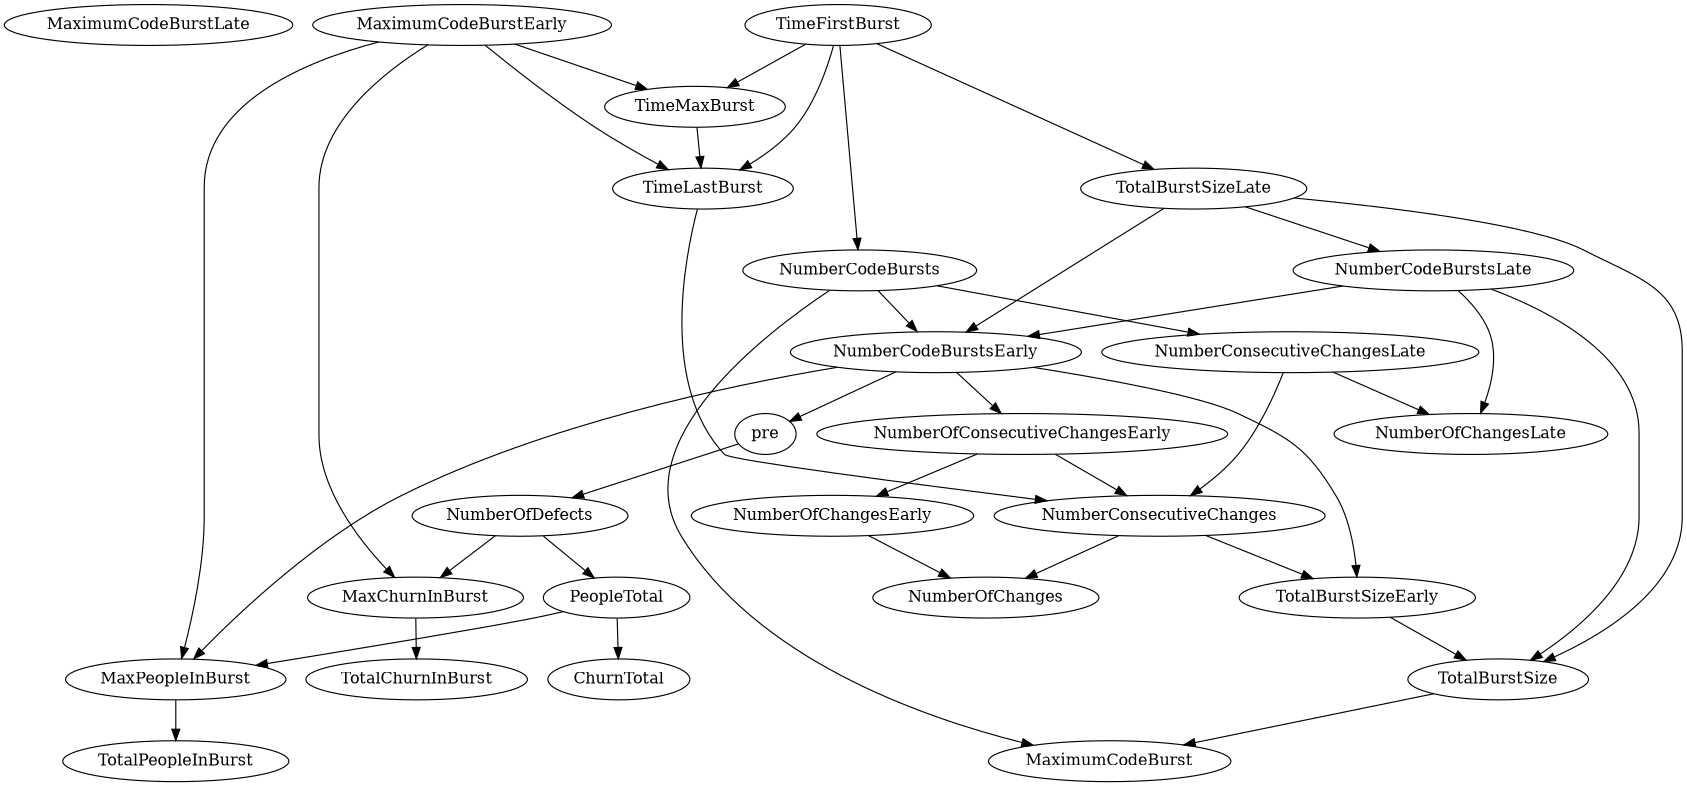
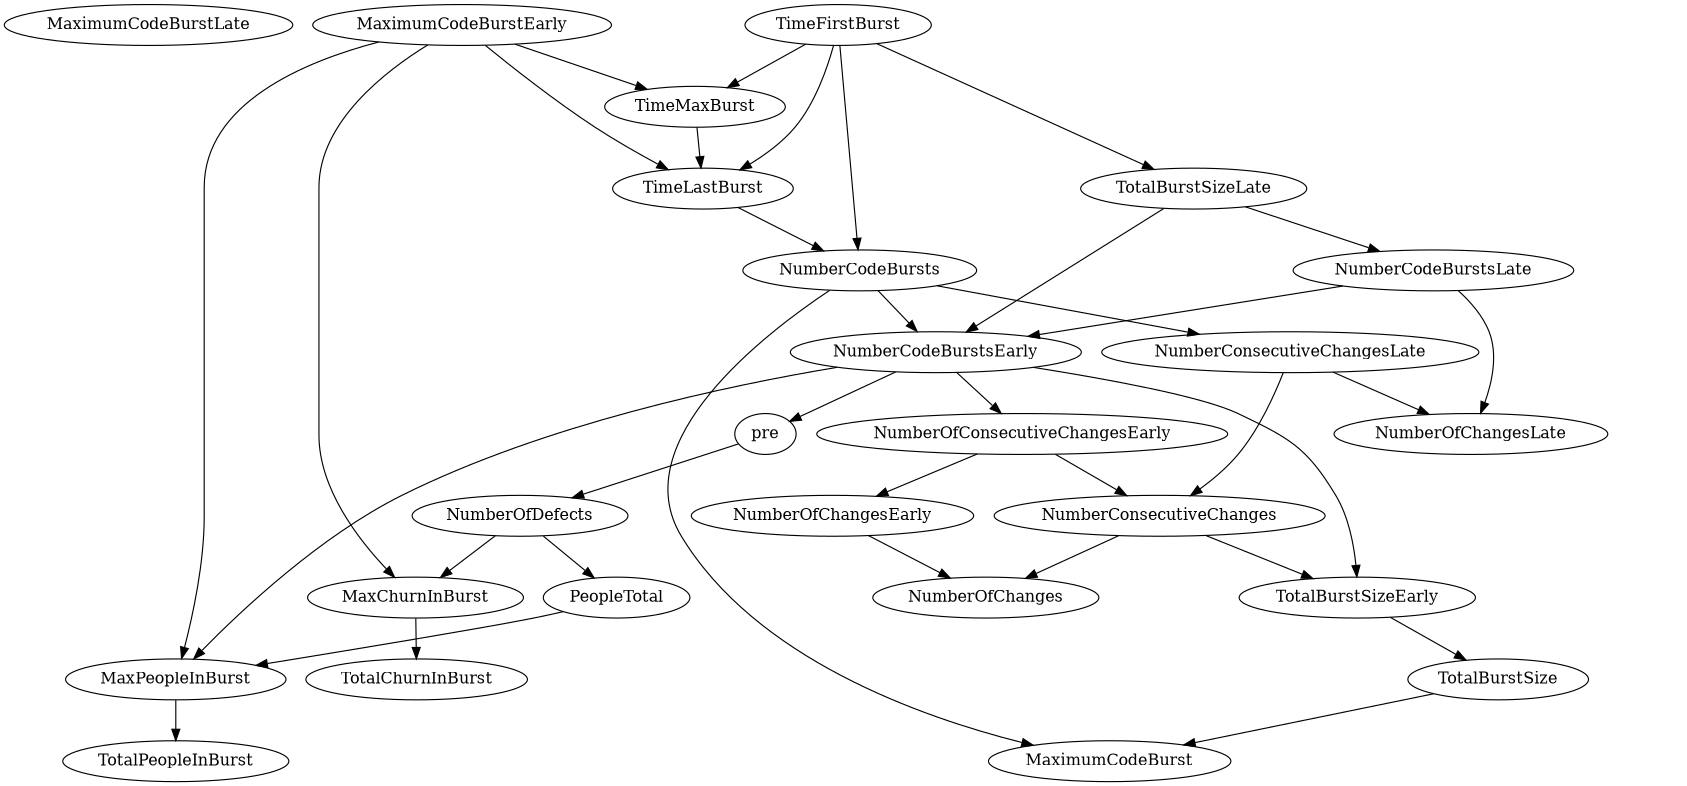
(1674, 312) -> none
(1639, 453) -> none
(753, 461) -> (776, 227)
(619, 679) -> none
